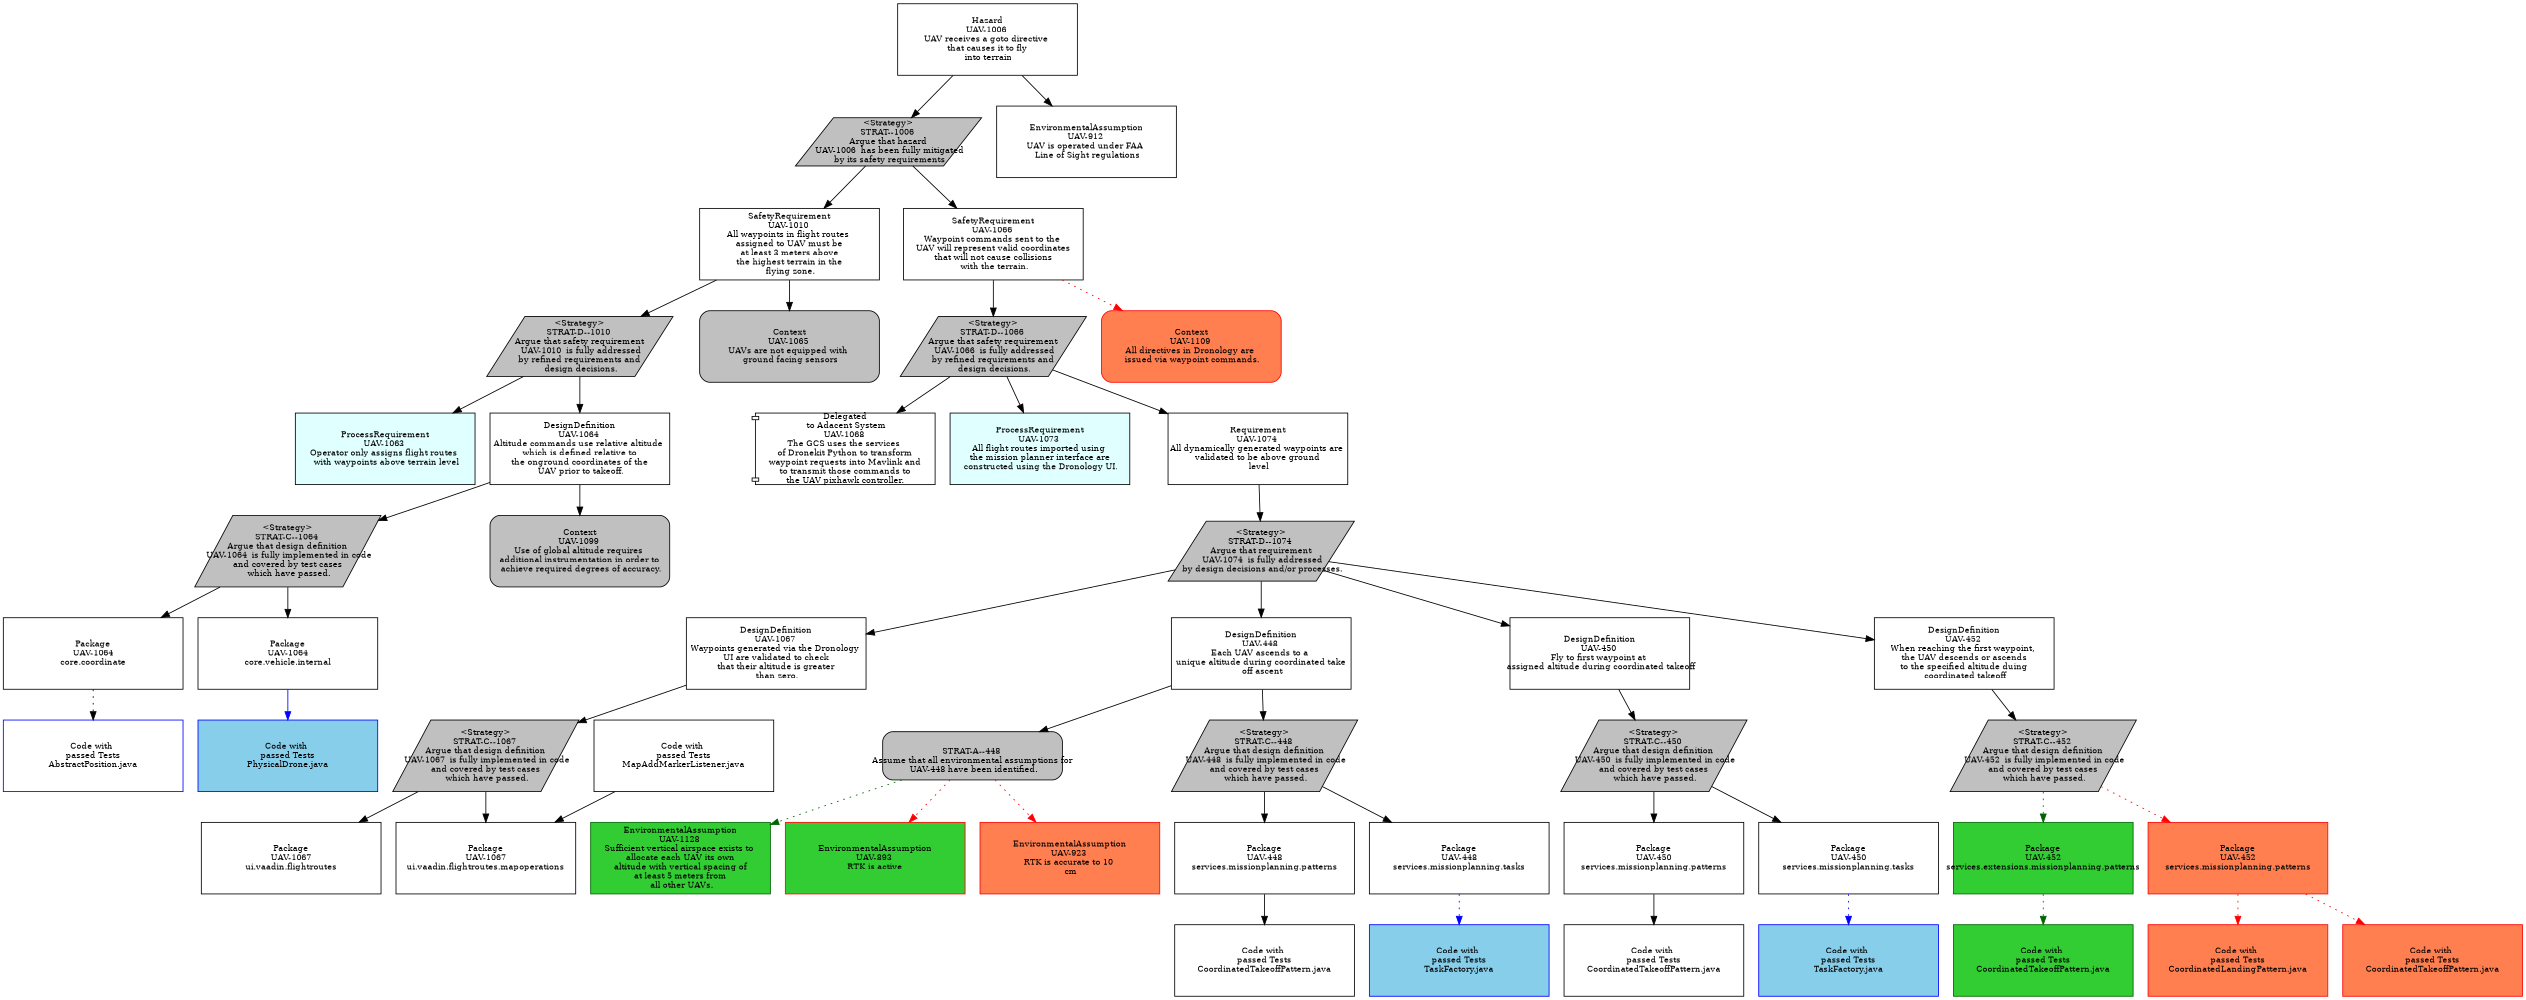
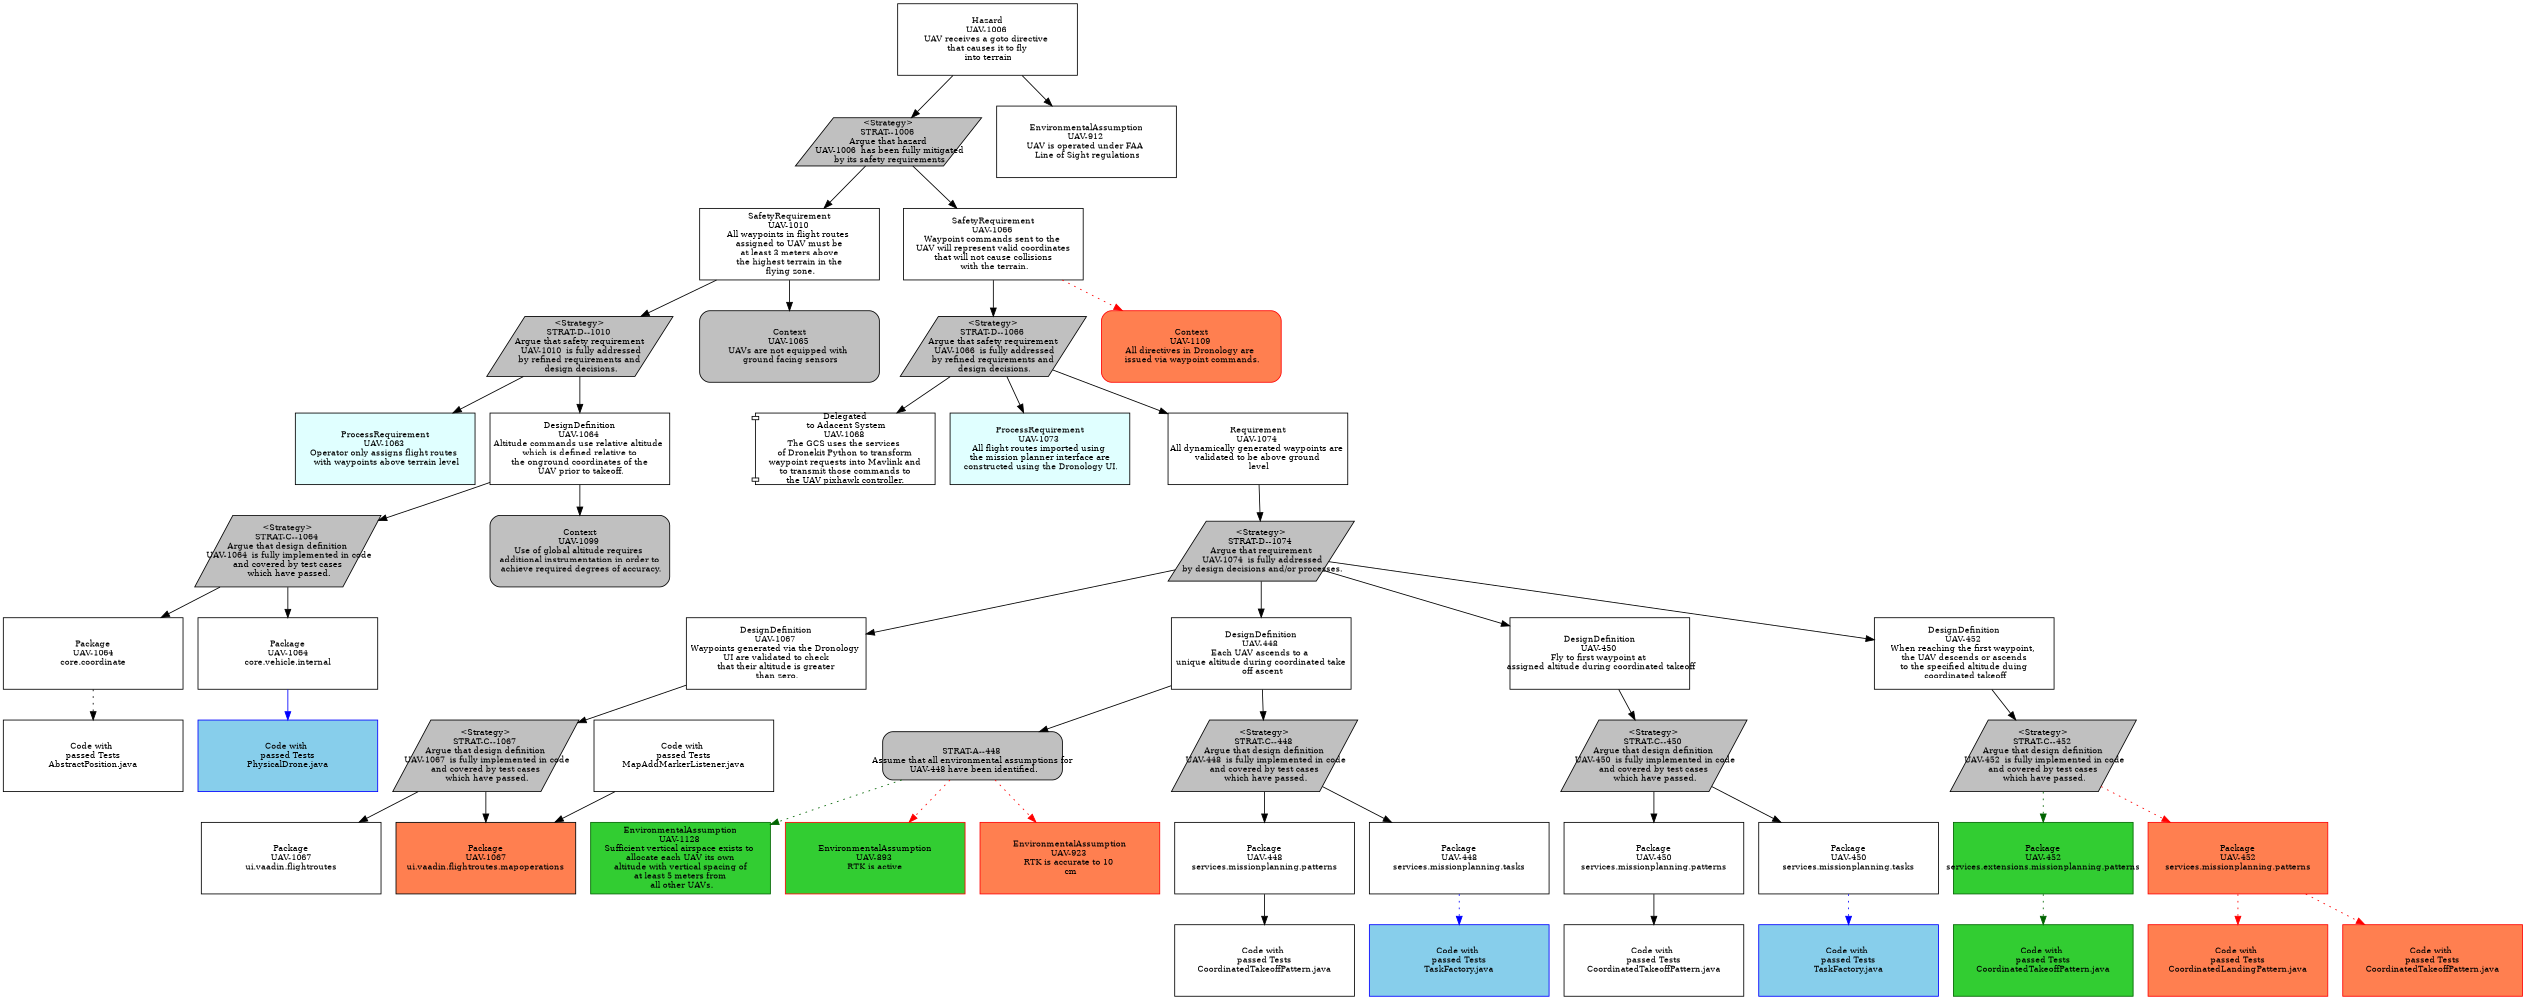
(93, 756) -> (93, 756)
(486, 858) -> (486, 858)
